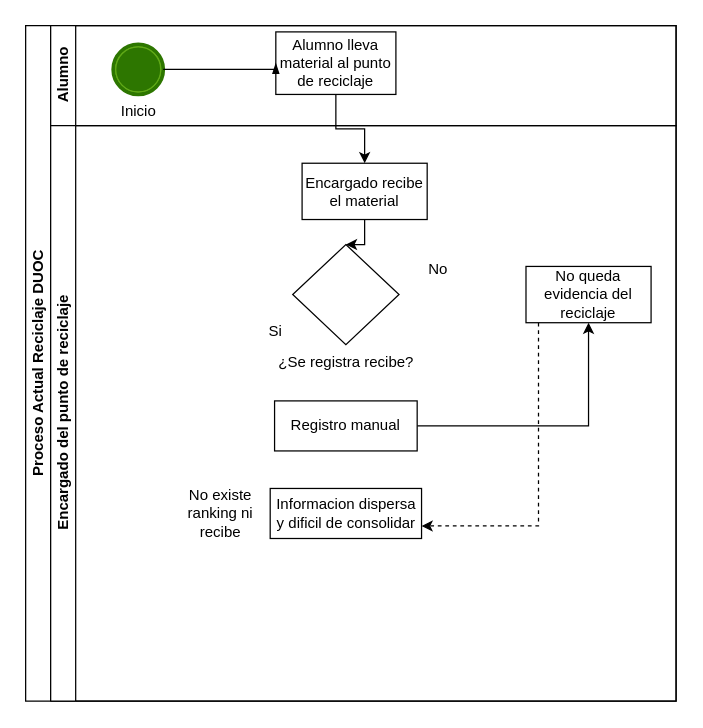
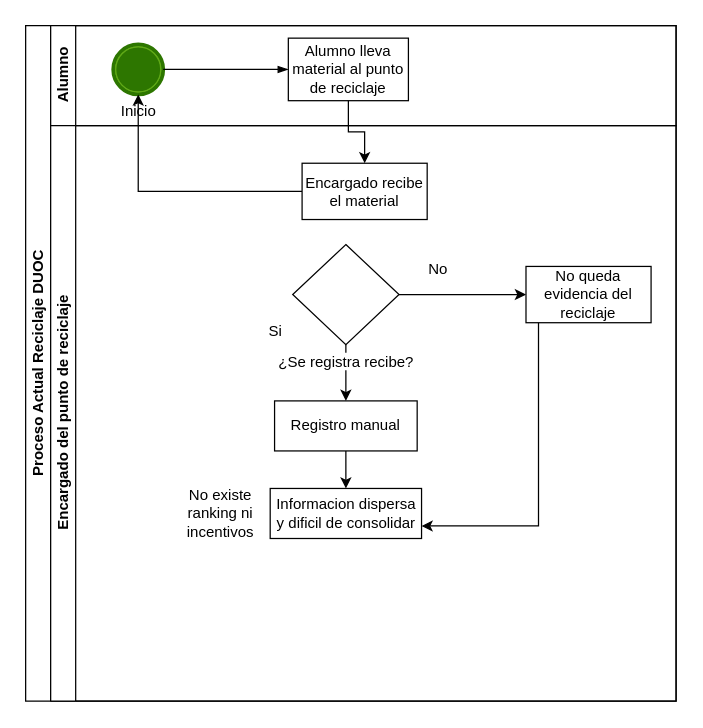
(336, 63) -> (348, 69)
(364, 236) -> (176, 191)
none -> (458, 294)
none -> (346, 380)
(550, 426) -> (346, 474)
(538, 478) -> (538, 478)
(221, 513) -> (221, 513)
